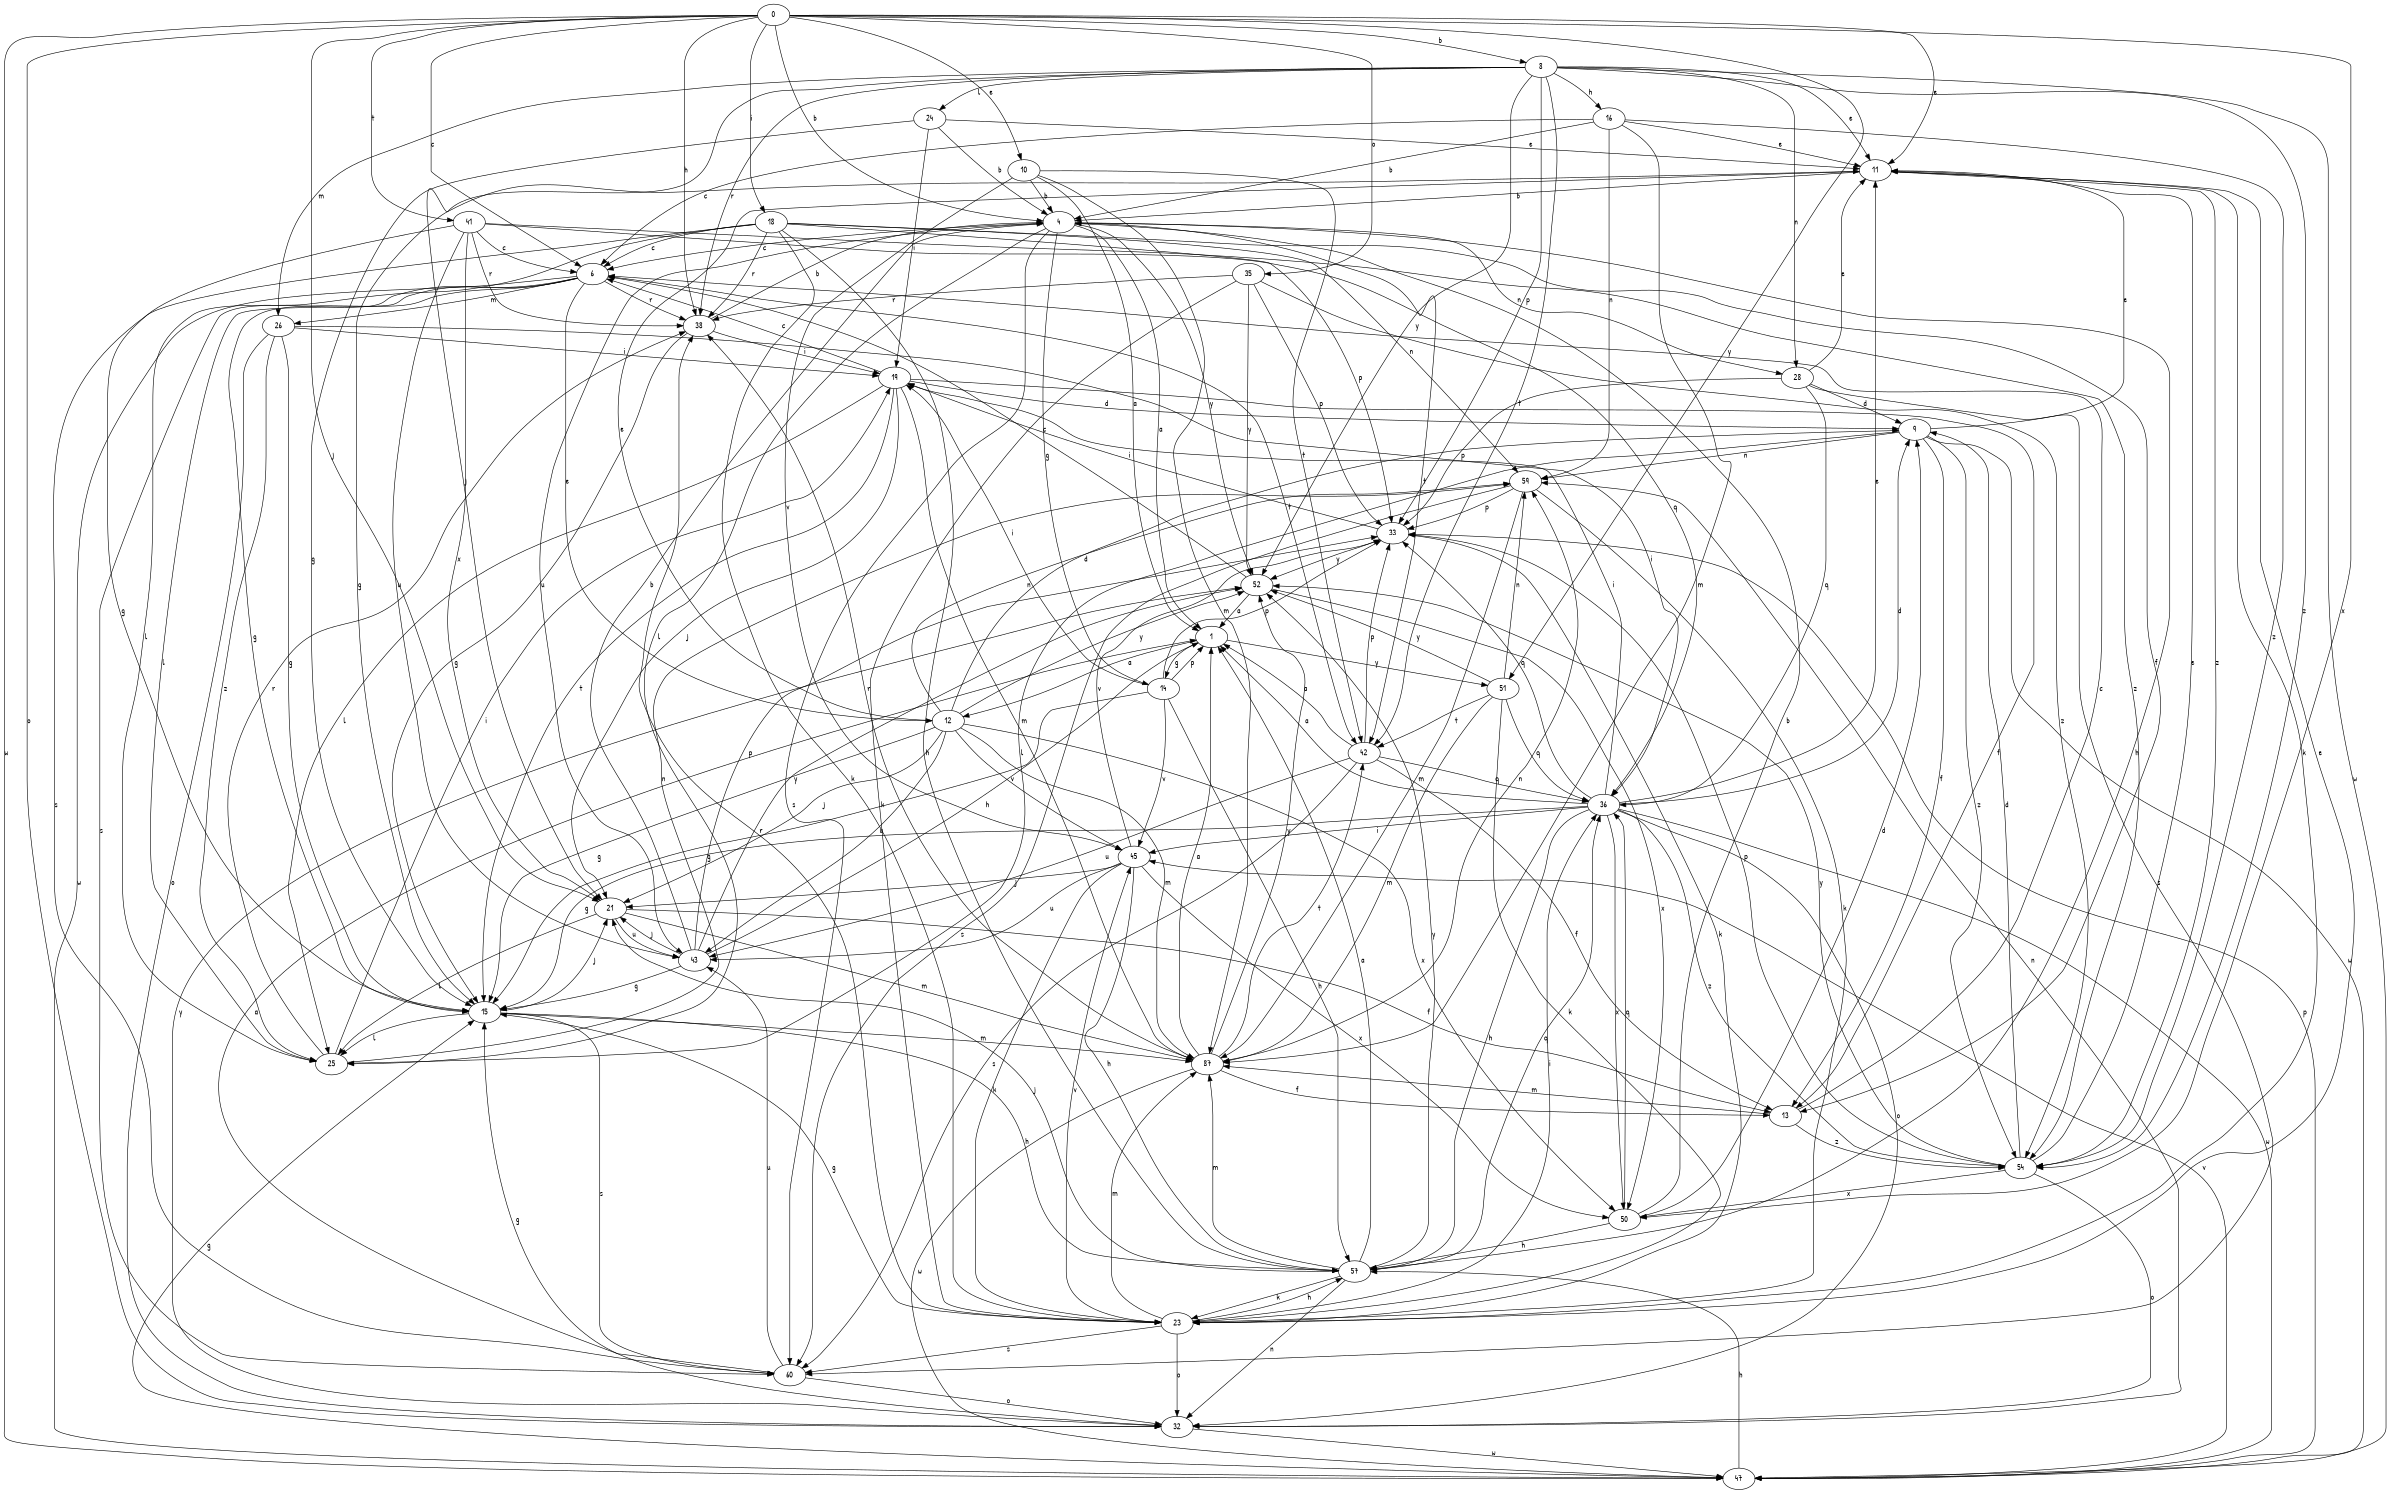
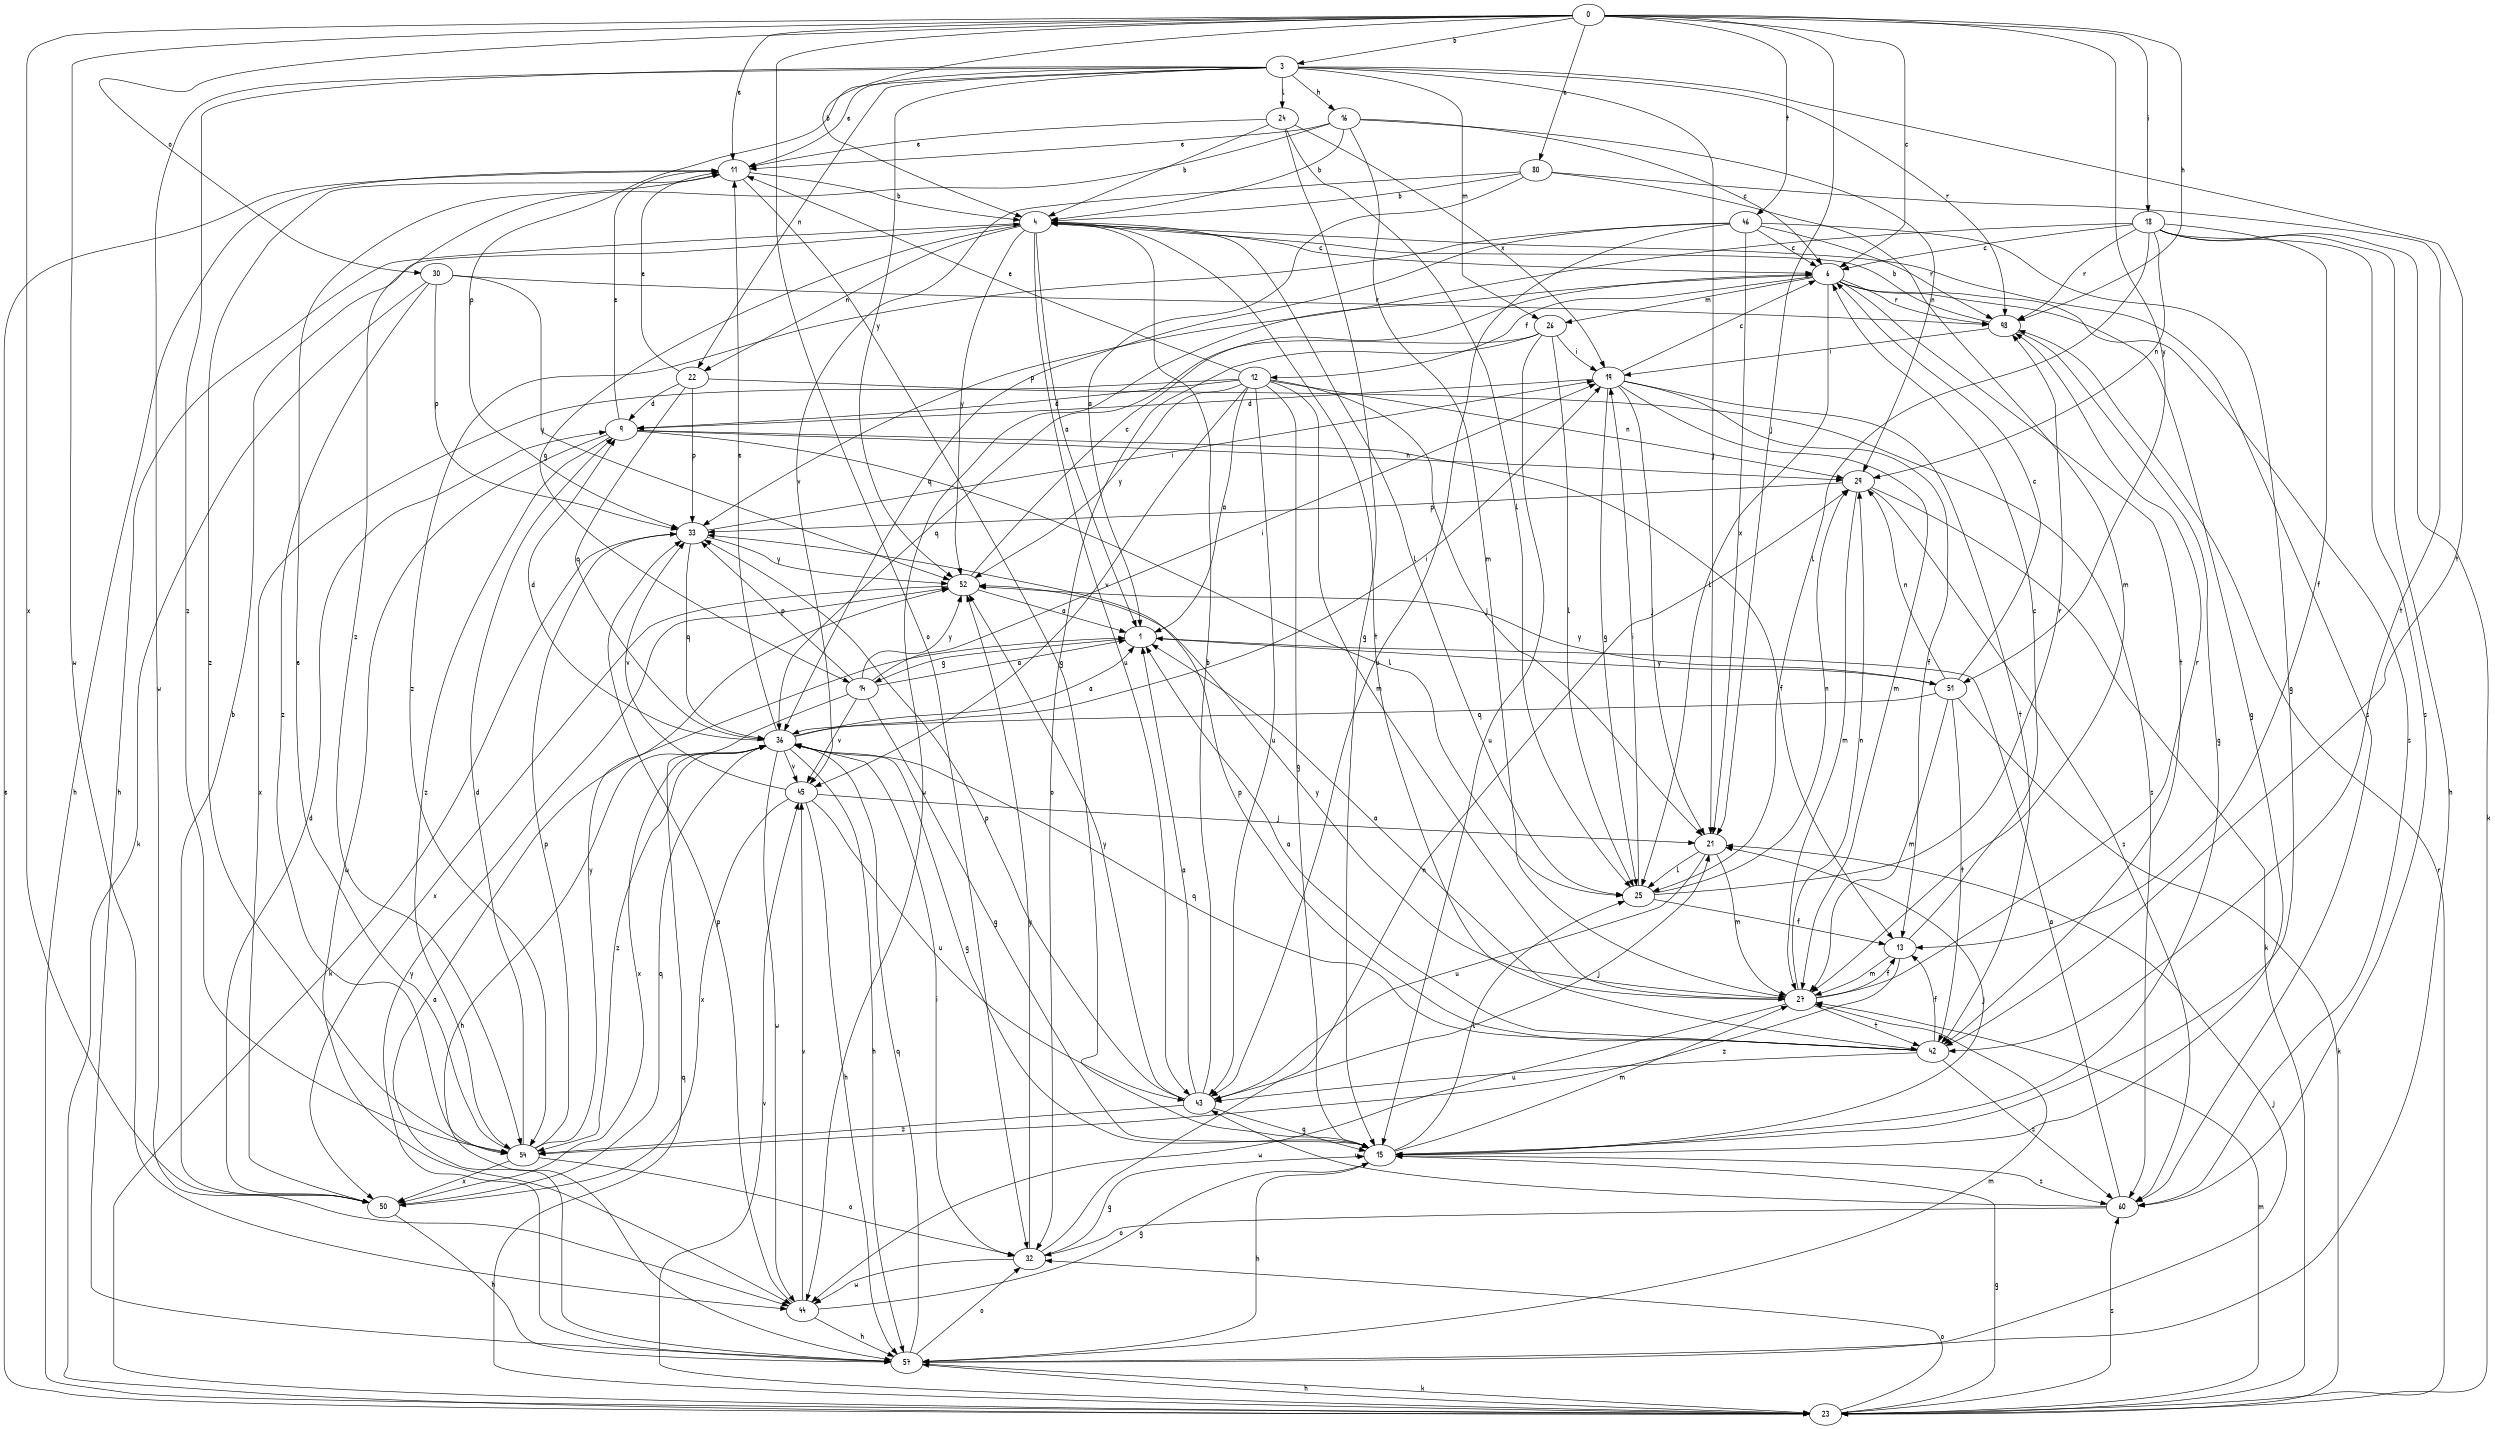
(1541, 67) -> (1282, 67)
(1024, 170) -> (1536, 170)
(469, 222) -> (1746, 222)
(914, 248) -> (1503, 248)
(1249, 274) -> (437, 274)
(699, 326) -> (2004, 326)
(1797, 378) -> (692, 378)
none -> (1507, 458)
none -> (2018, 458)
(568, 481) -> (1527, 326)
(1526, 481) -> (1858, 481)
(1652, 559) -> (937, 533)
(619, 637) -> (1985, 595)
none -> (910, 653)
(291, 663) -> (1490, 741)
(1193, 663) -> (1019, 663)
(1521, 668) -> (686, 664)
(1082, 676) -> (1220, 517)
(226, 689) -> (1569, 611)
(345, 721) -> (1605, 637)
(2305, 753) -> (75, 792)
(988, 805) -> (1184, 870)
(1378, 831) -> (794, 767)
(1206, 955) -> (1767, 920)
(1207, 1064) -> (1801, 1000)
(1550, 1064) -> (684, 1078)
(1899, 1116) -> (937, 1000)
none -> (864, 1129)
(976, 1144) -> none
(1272, 1349) -> (982, 1311)
(1739, 1479) -> (803, 1311)
